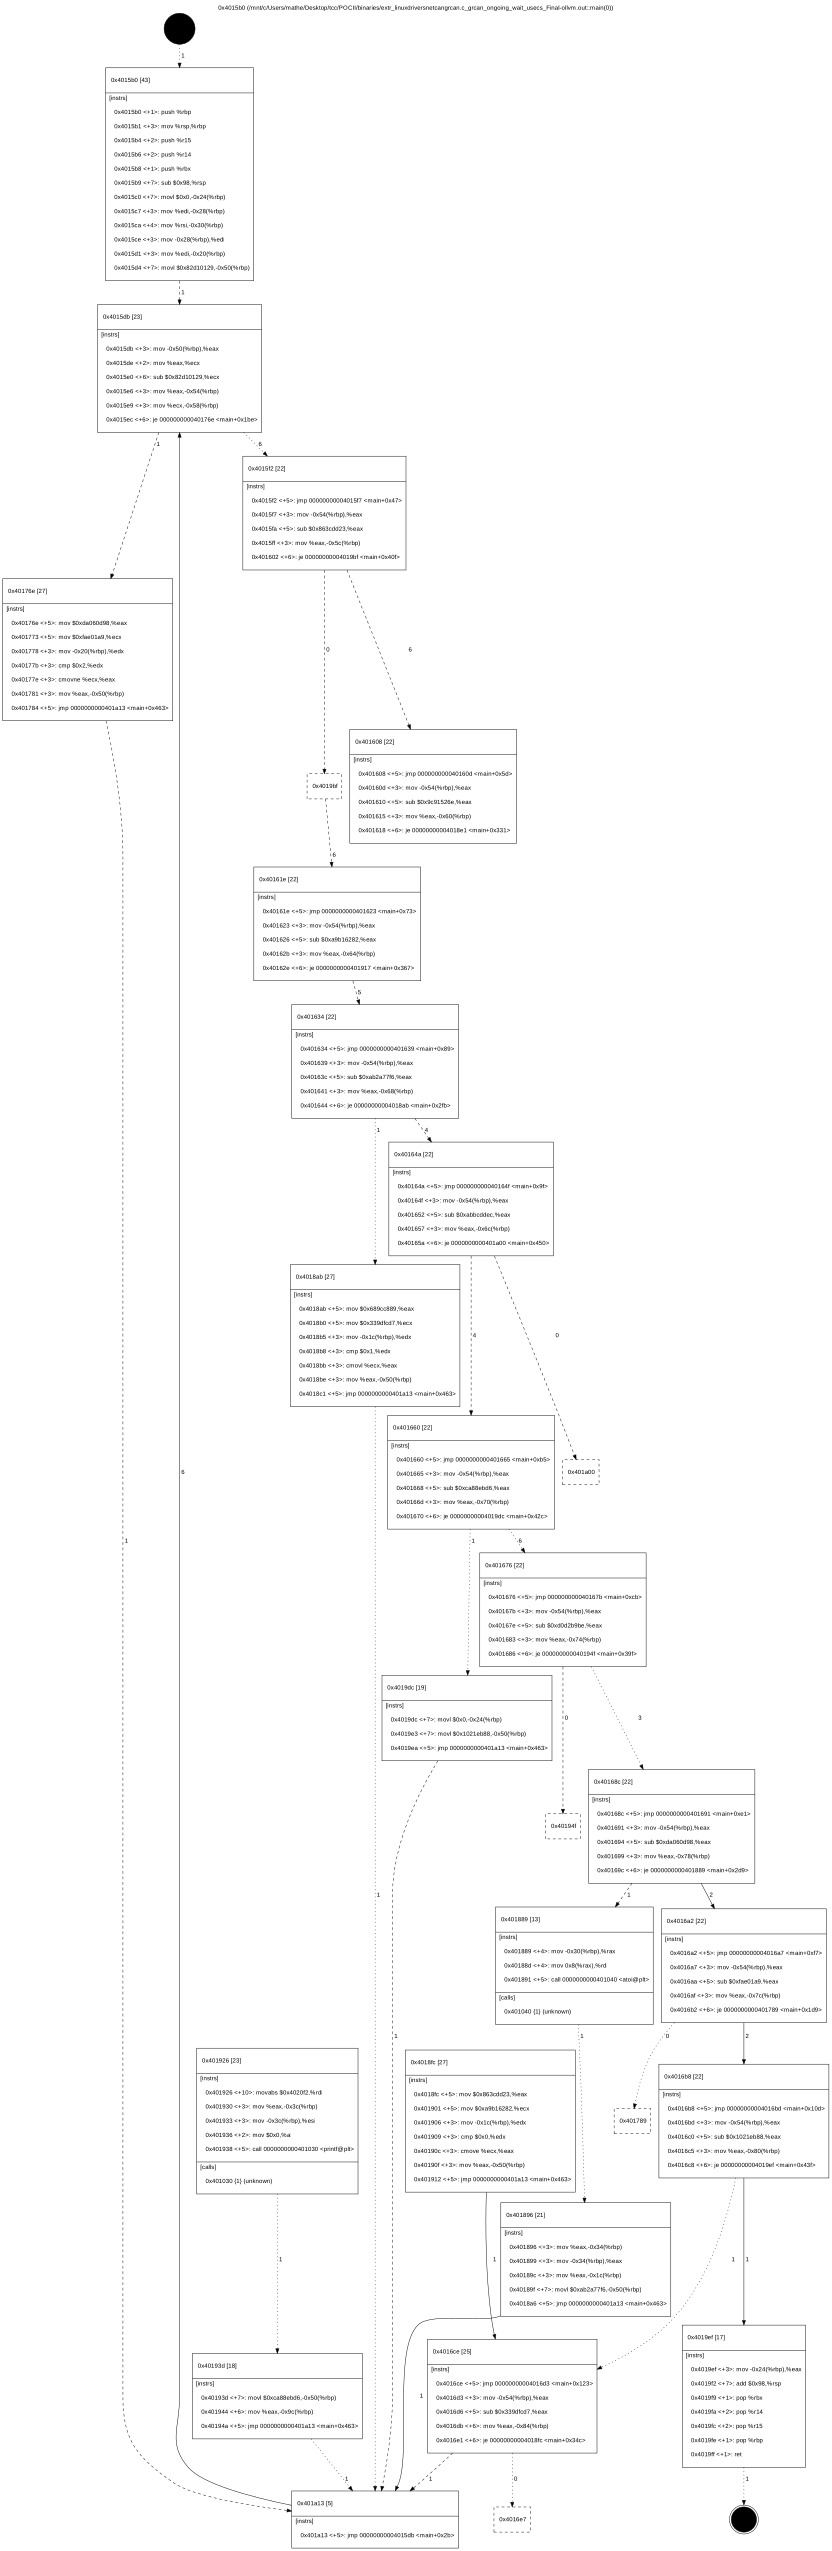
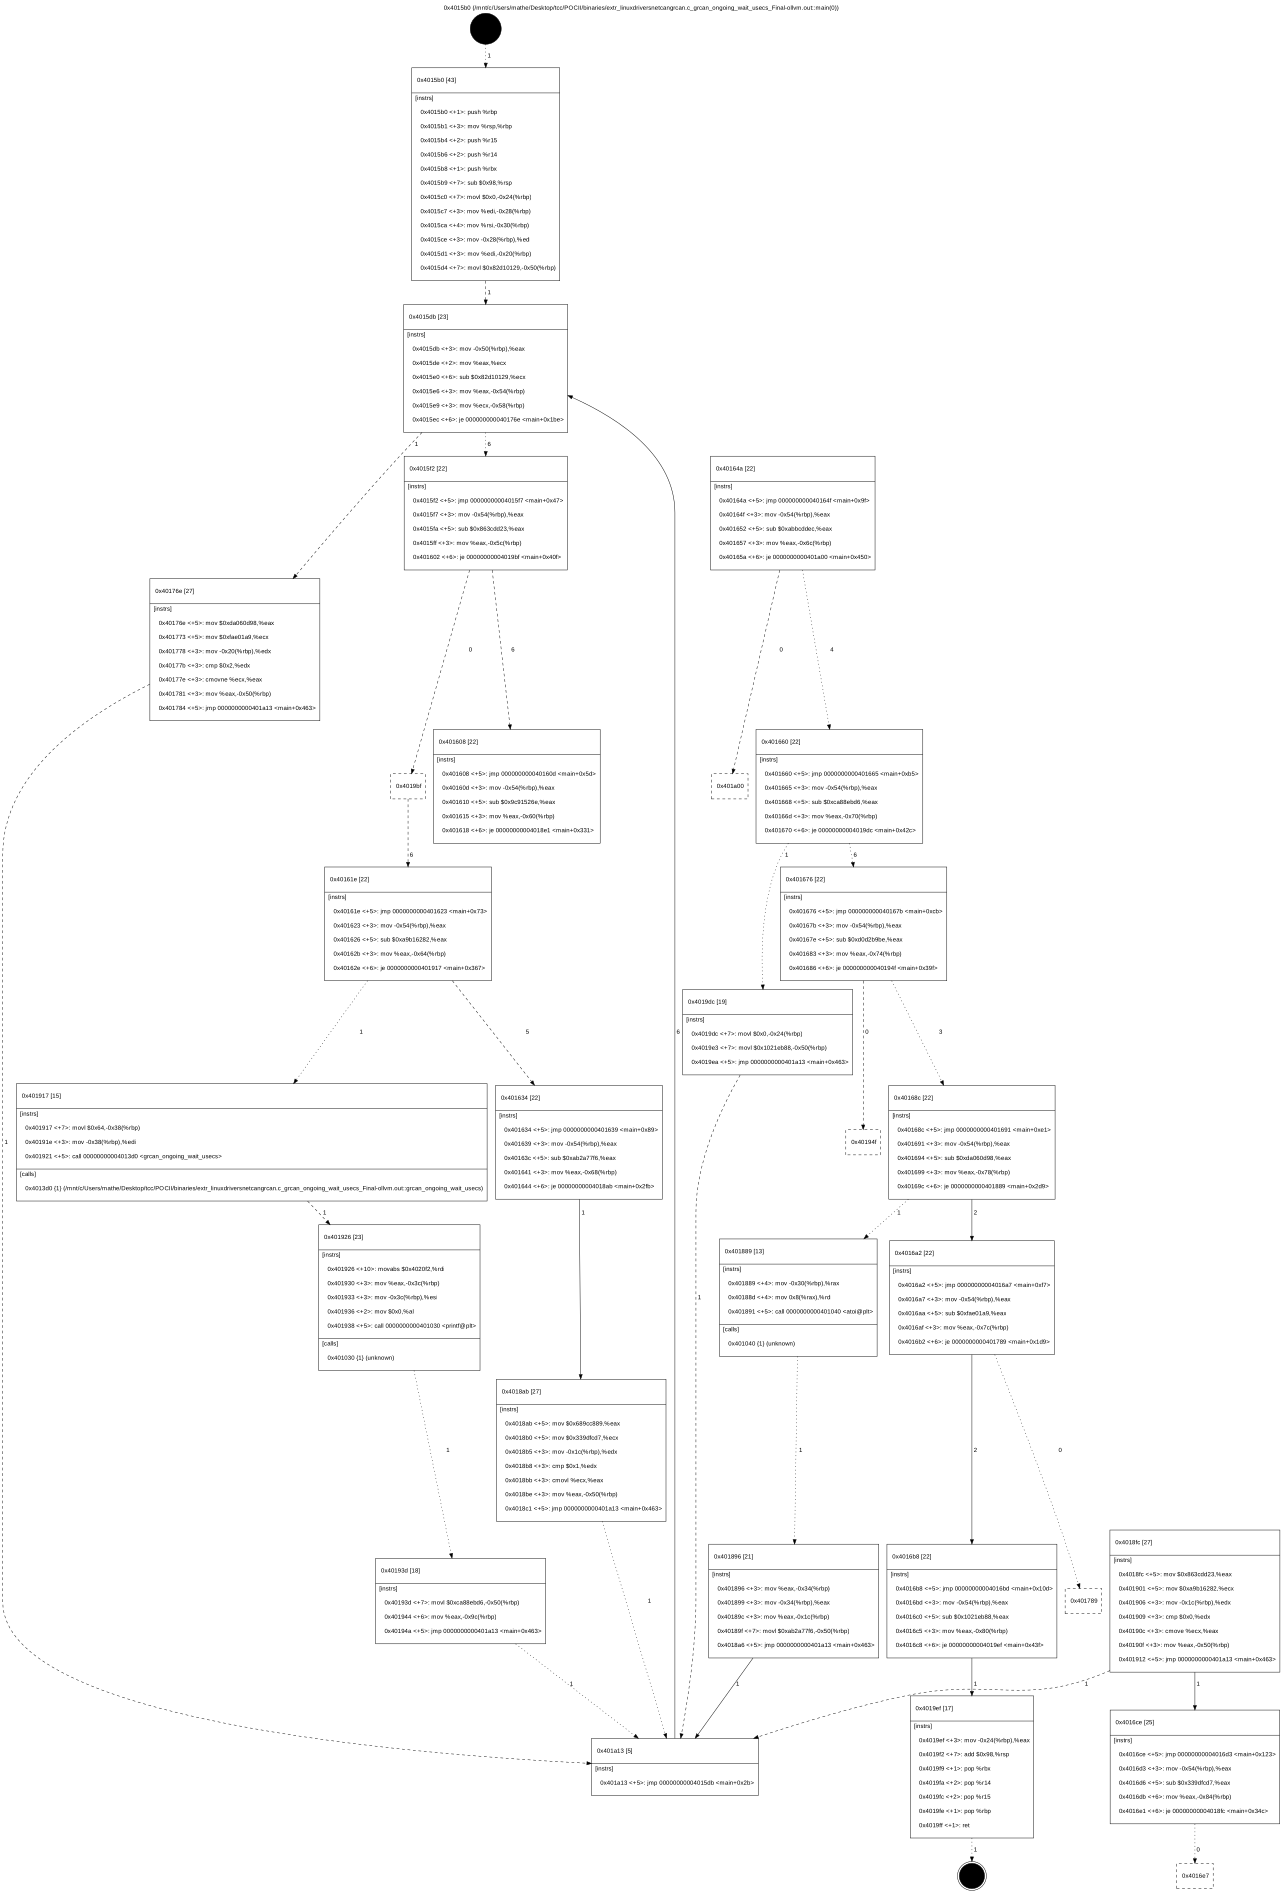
(422, 1128) -> none
none -> (252, 1142)
(375, 1189) -> (580, 1287)
(471, 1333) -> (816, 647)
(625, 1893) -> (888, 1218)
(694, 2291) -> none
(433, 2471) -> (932, 1691)
